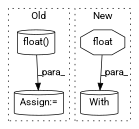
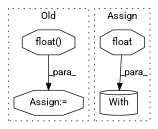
(103, 16) -> (122, 16)
(36, 42) -> (49, 42)
(39, 103) -> (49, 103)
